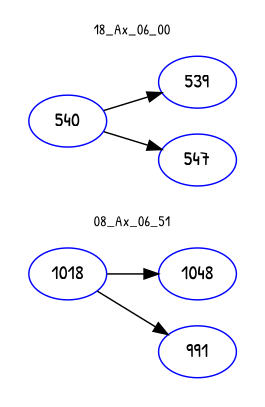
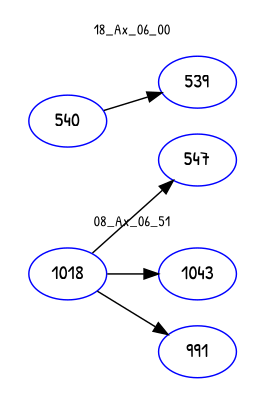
(126, 138) -> (127, 222)
(198, 274) -> (198, 274)
